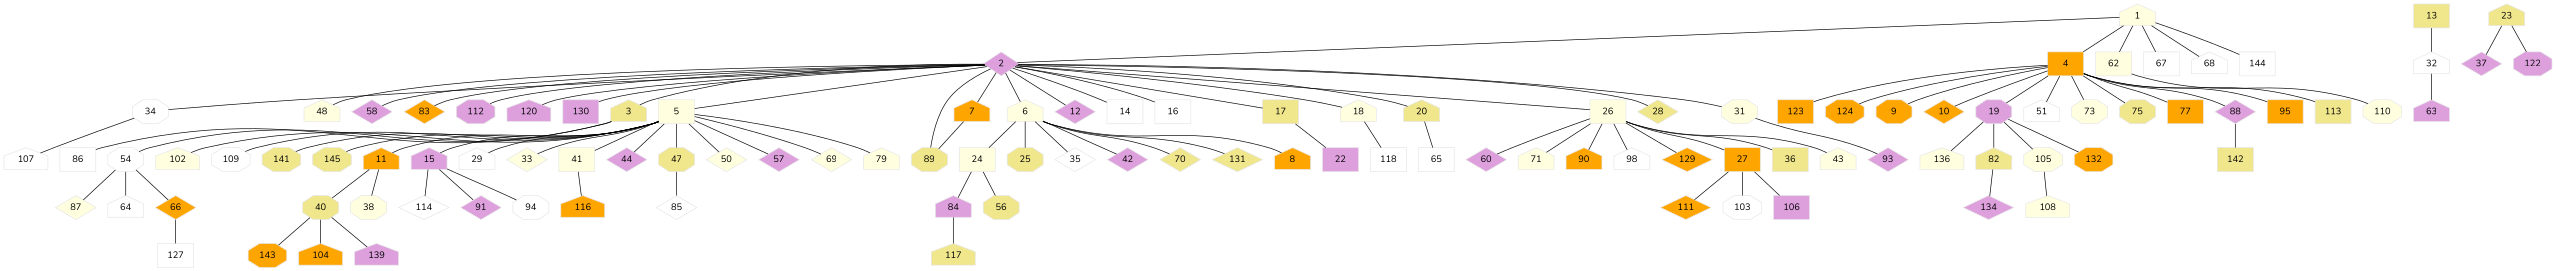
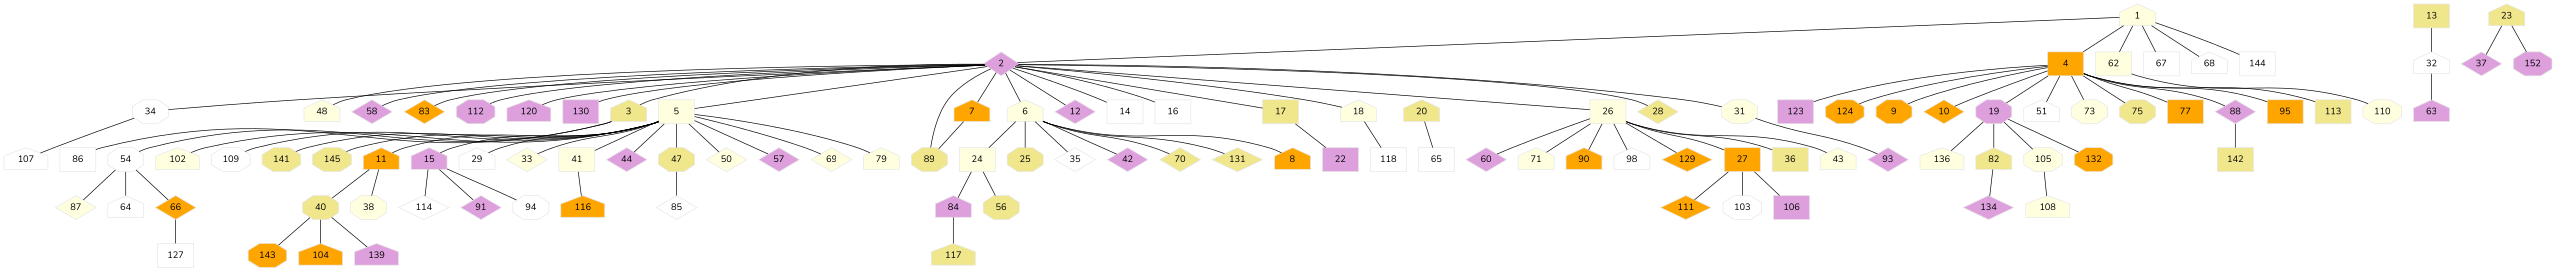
(2533, 64) -> (2533, 64)
(1184, 75) -> none
(1796, 112) -> (1796, 112)
